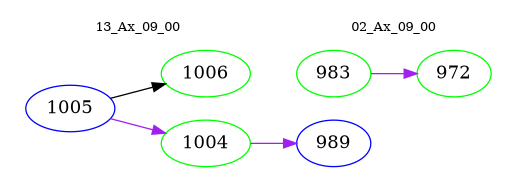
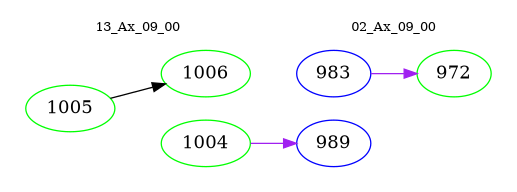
(334, 74) -> (334, 74)
(70, 108) -> (70, 108)
(132, 124) -> none
